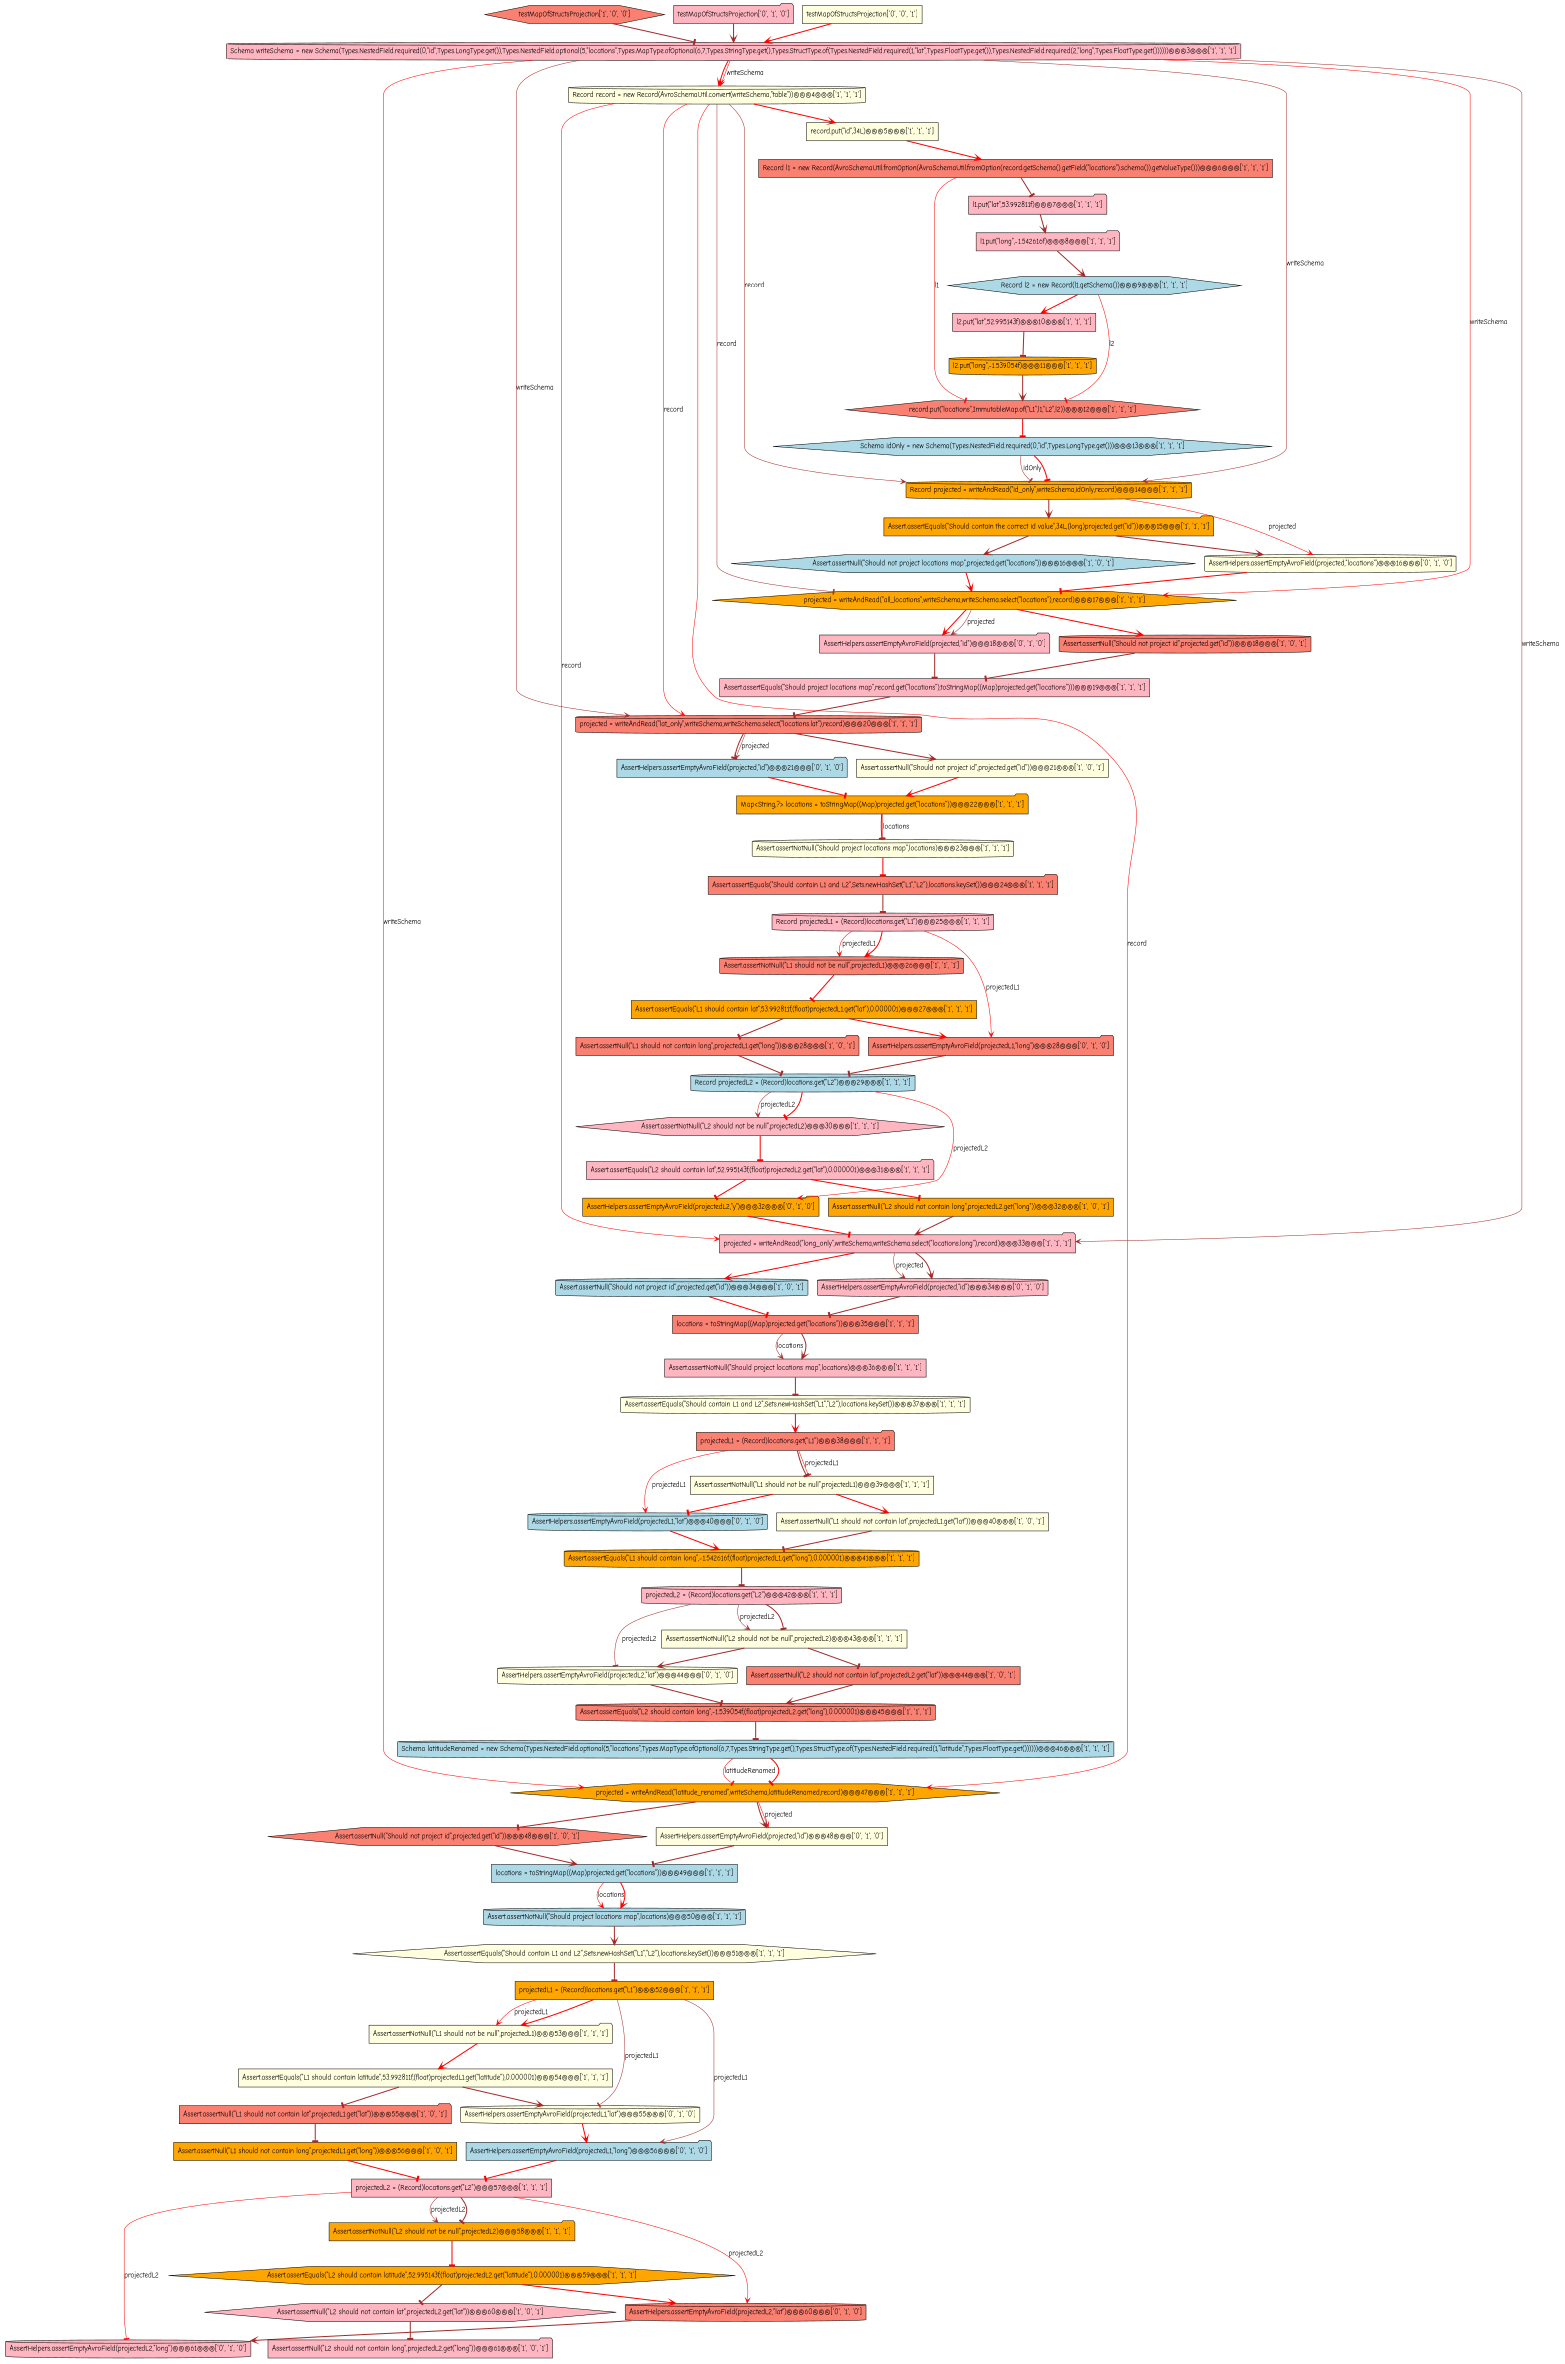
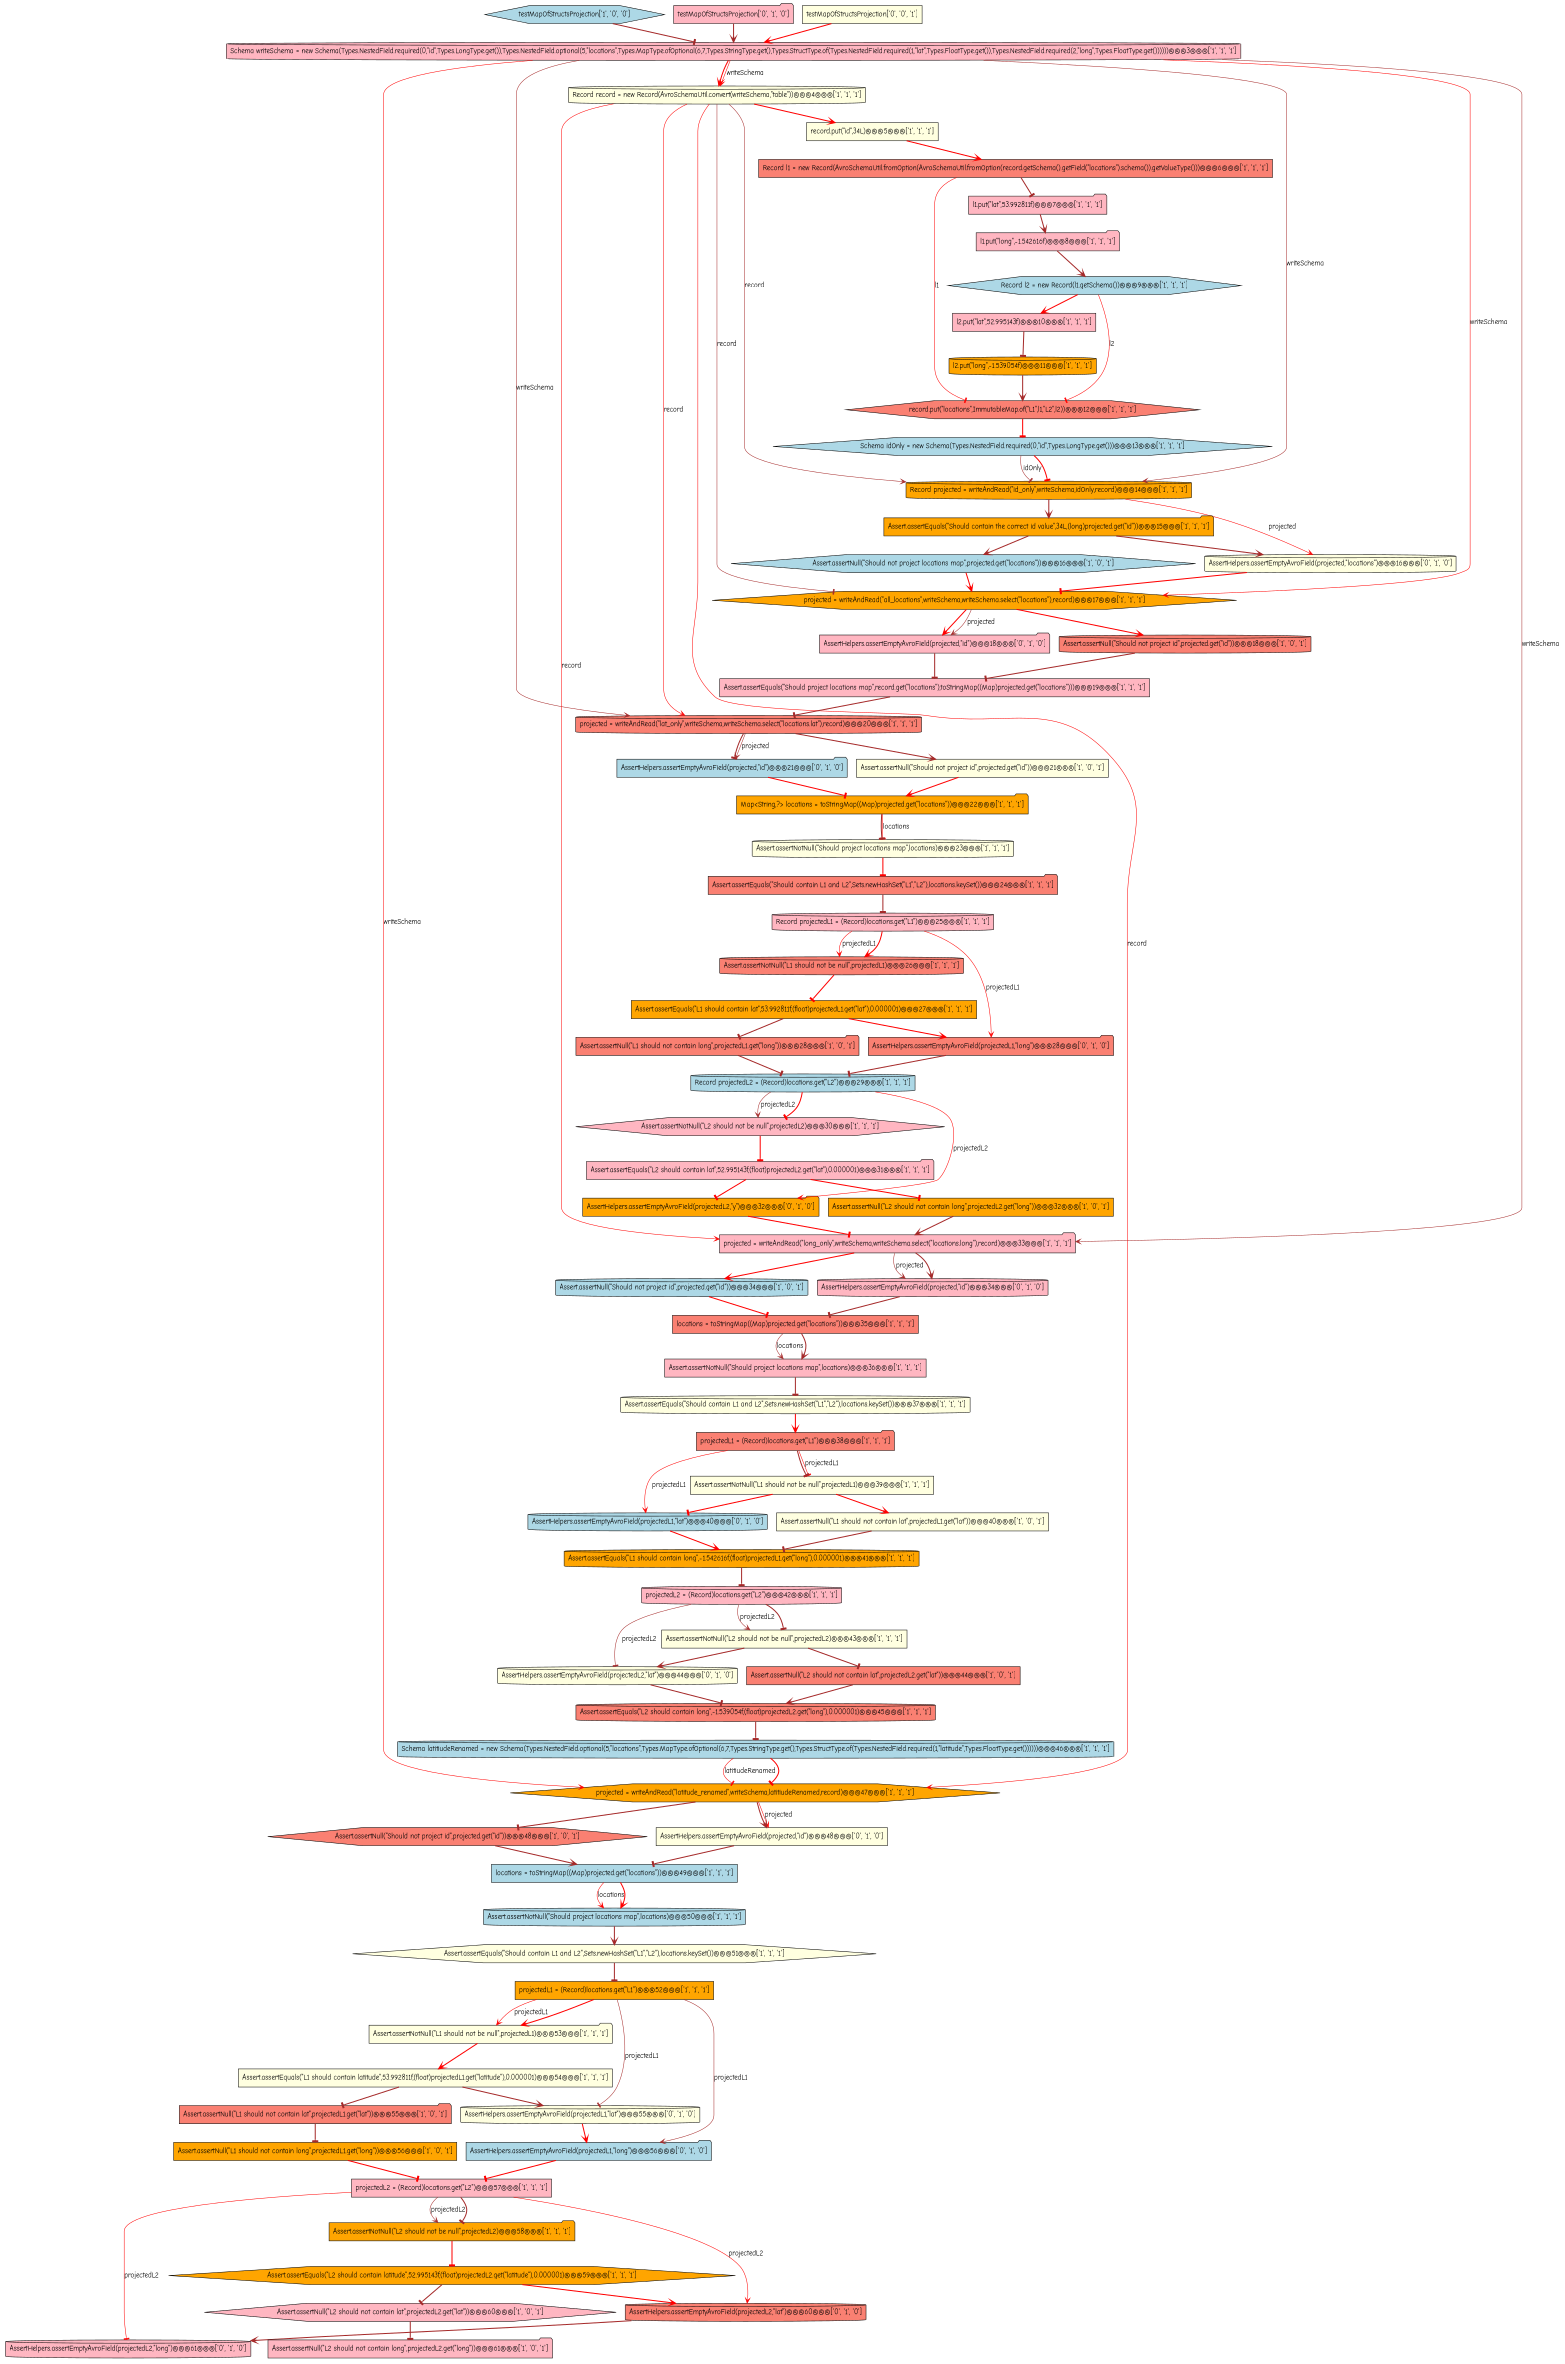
(575, 15) -> (575, 15)
